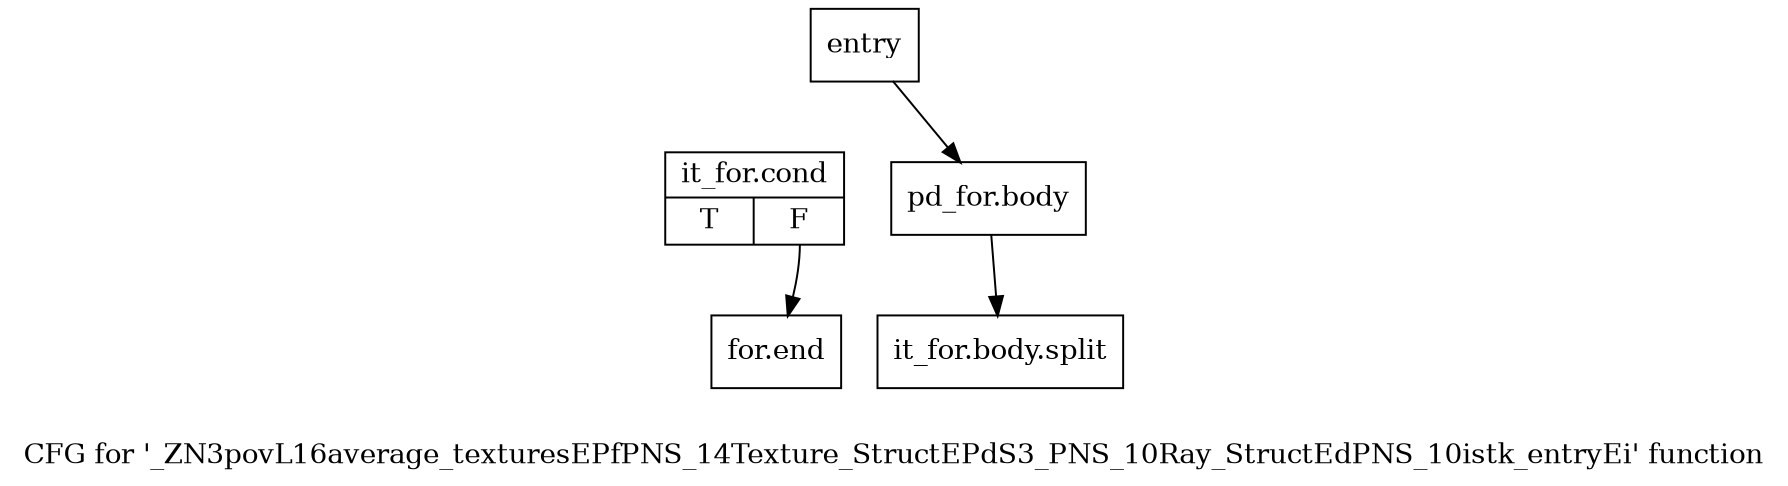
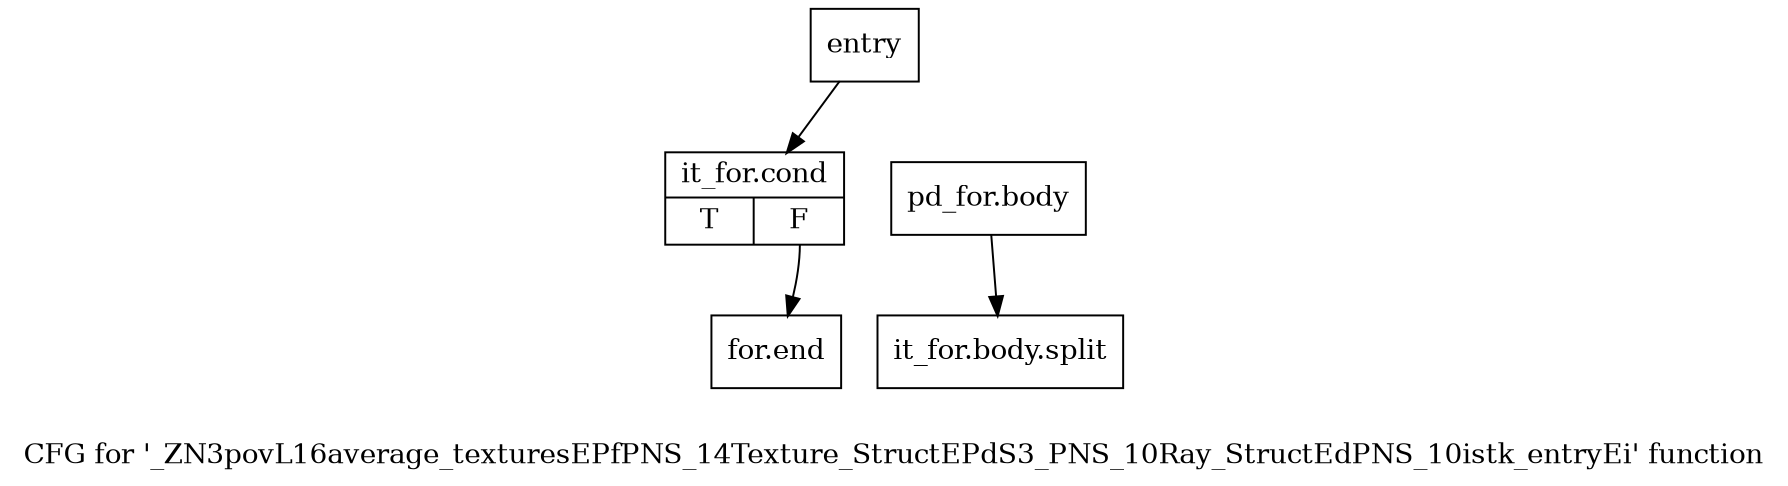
(920, 114) -> (819, 109)
